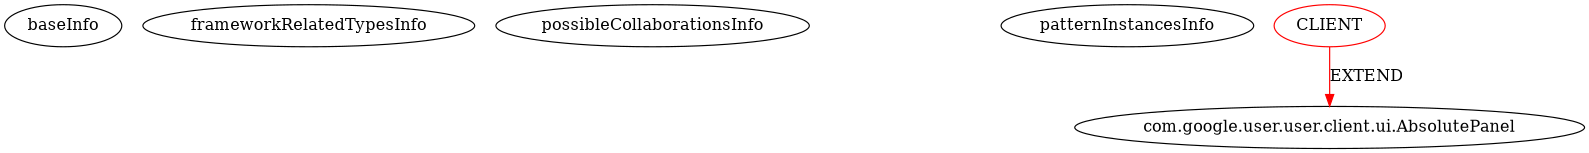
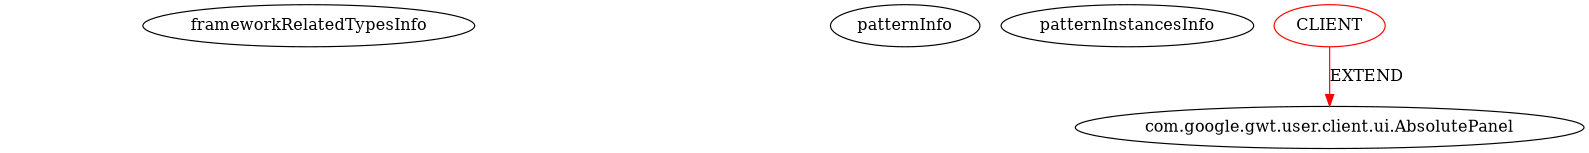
(63, 26) -> none
(653, 26) -> none
none -> (905, 26)
(1330, 127) -> (1330, 127)
